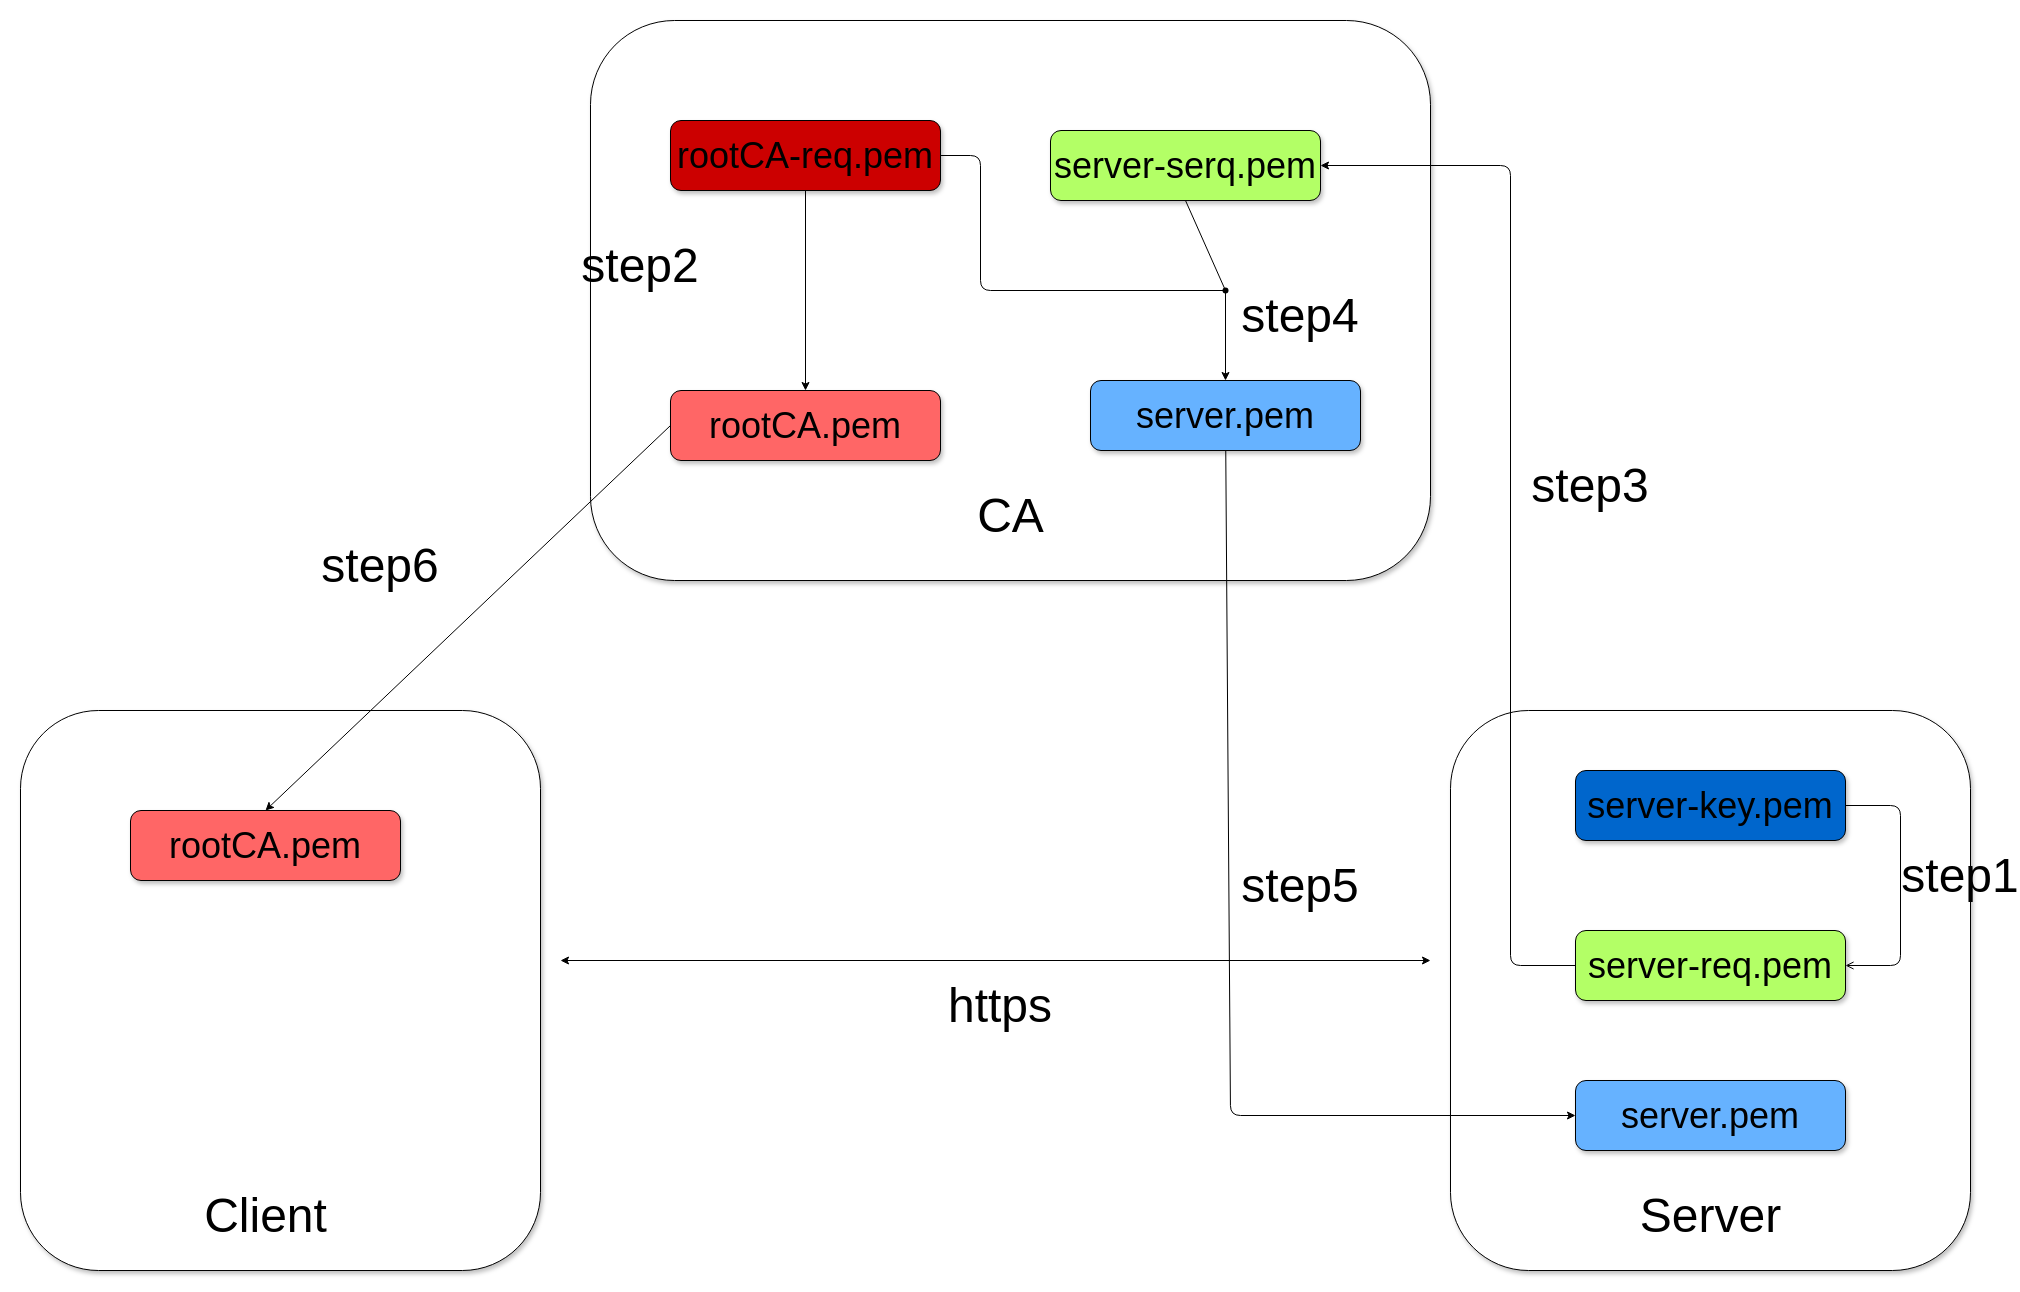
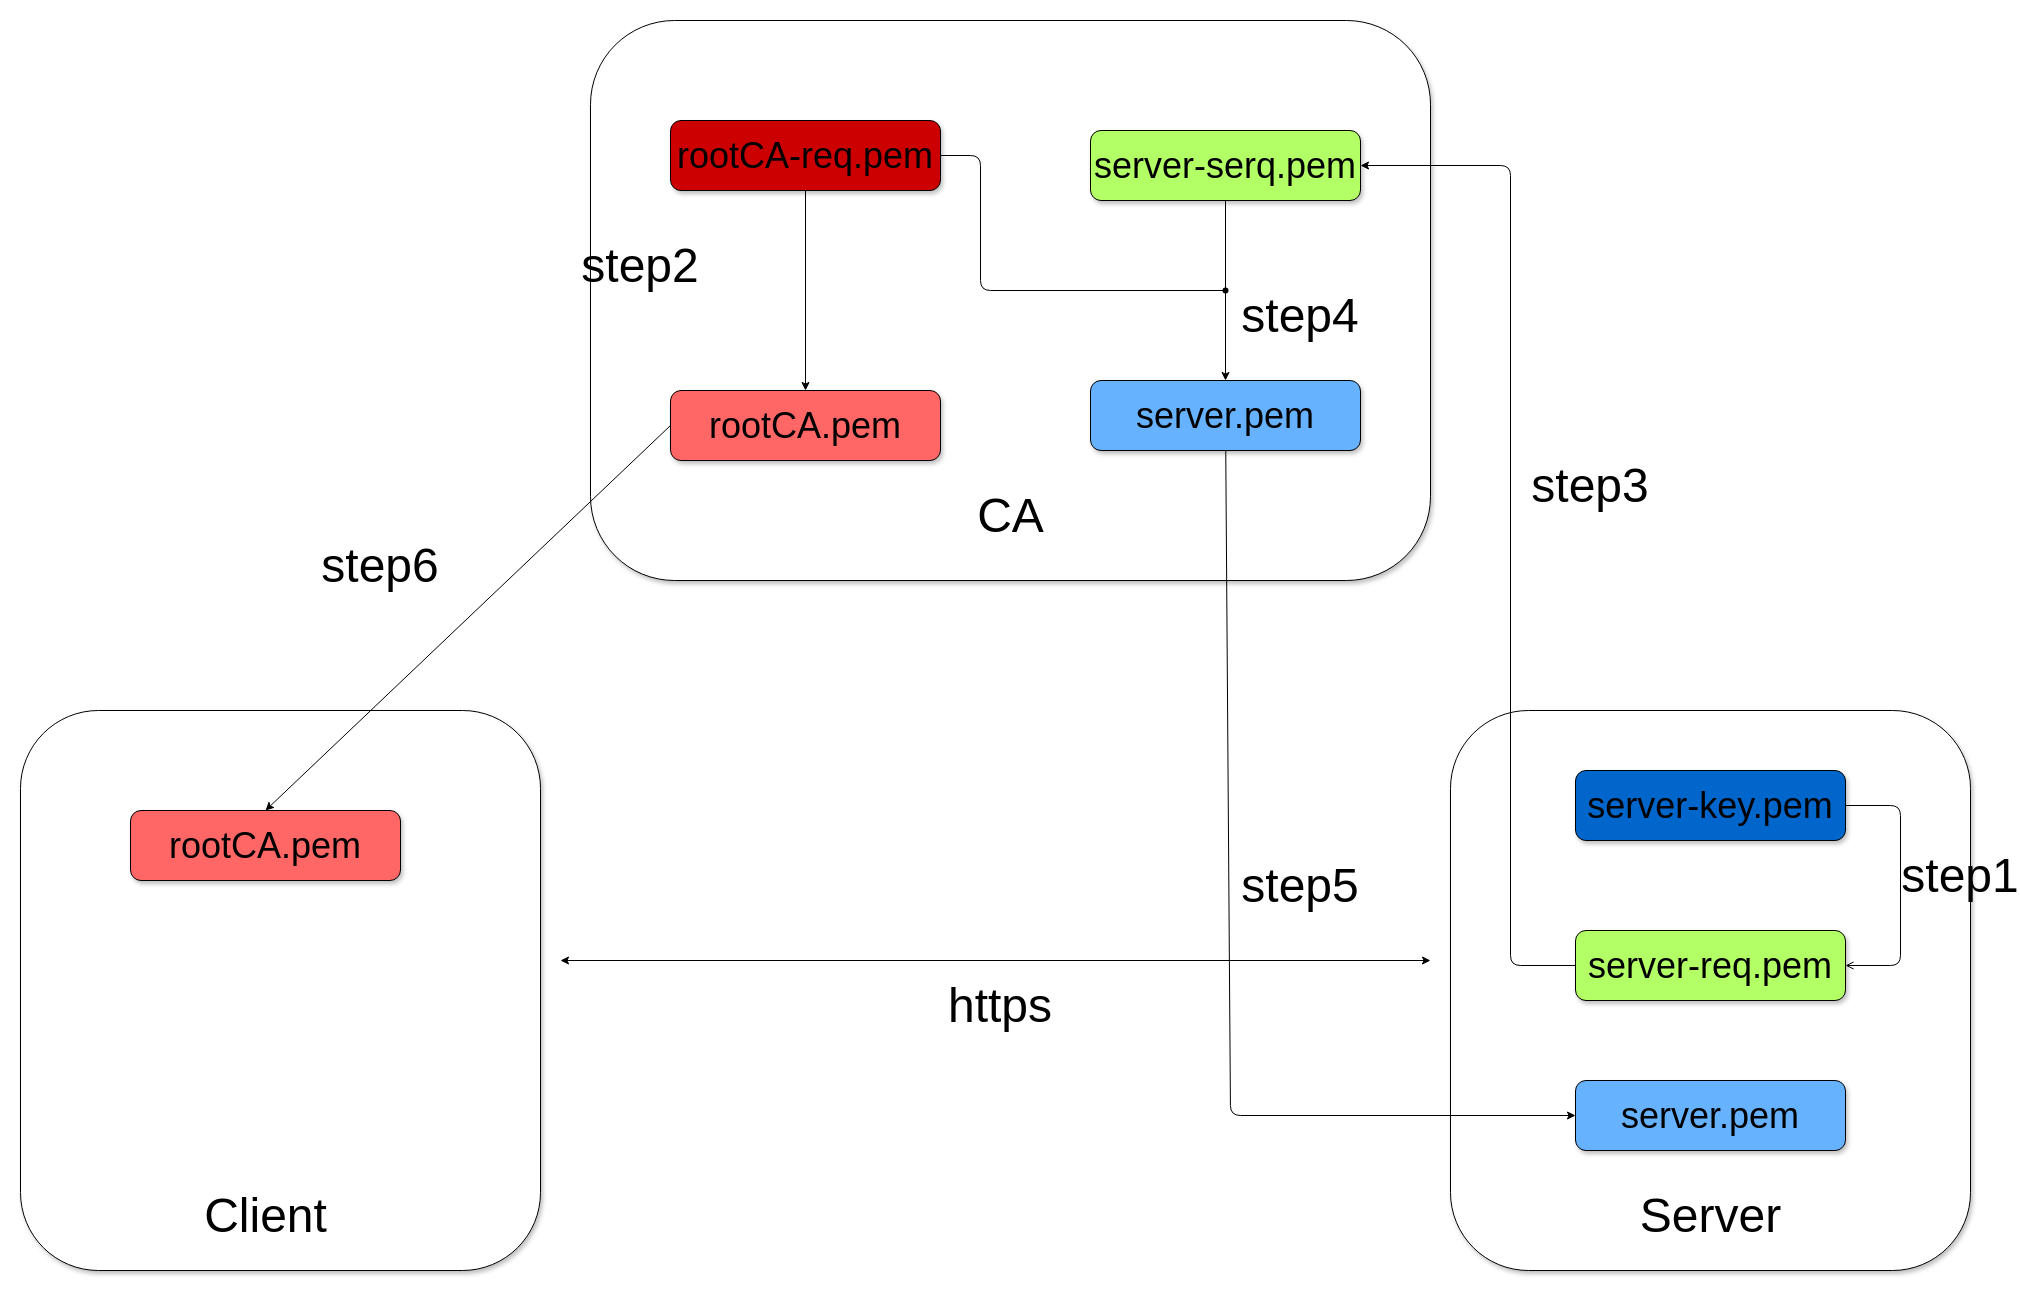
(1186, 166) -> (1226, 166)
